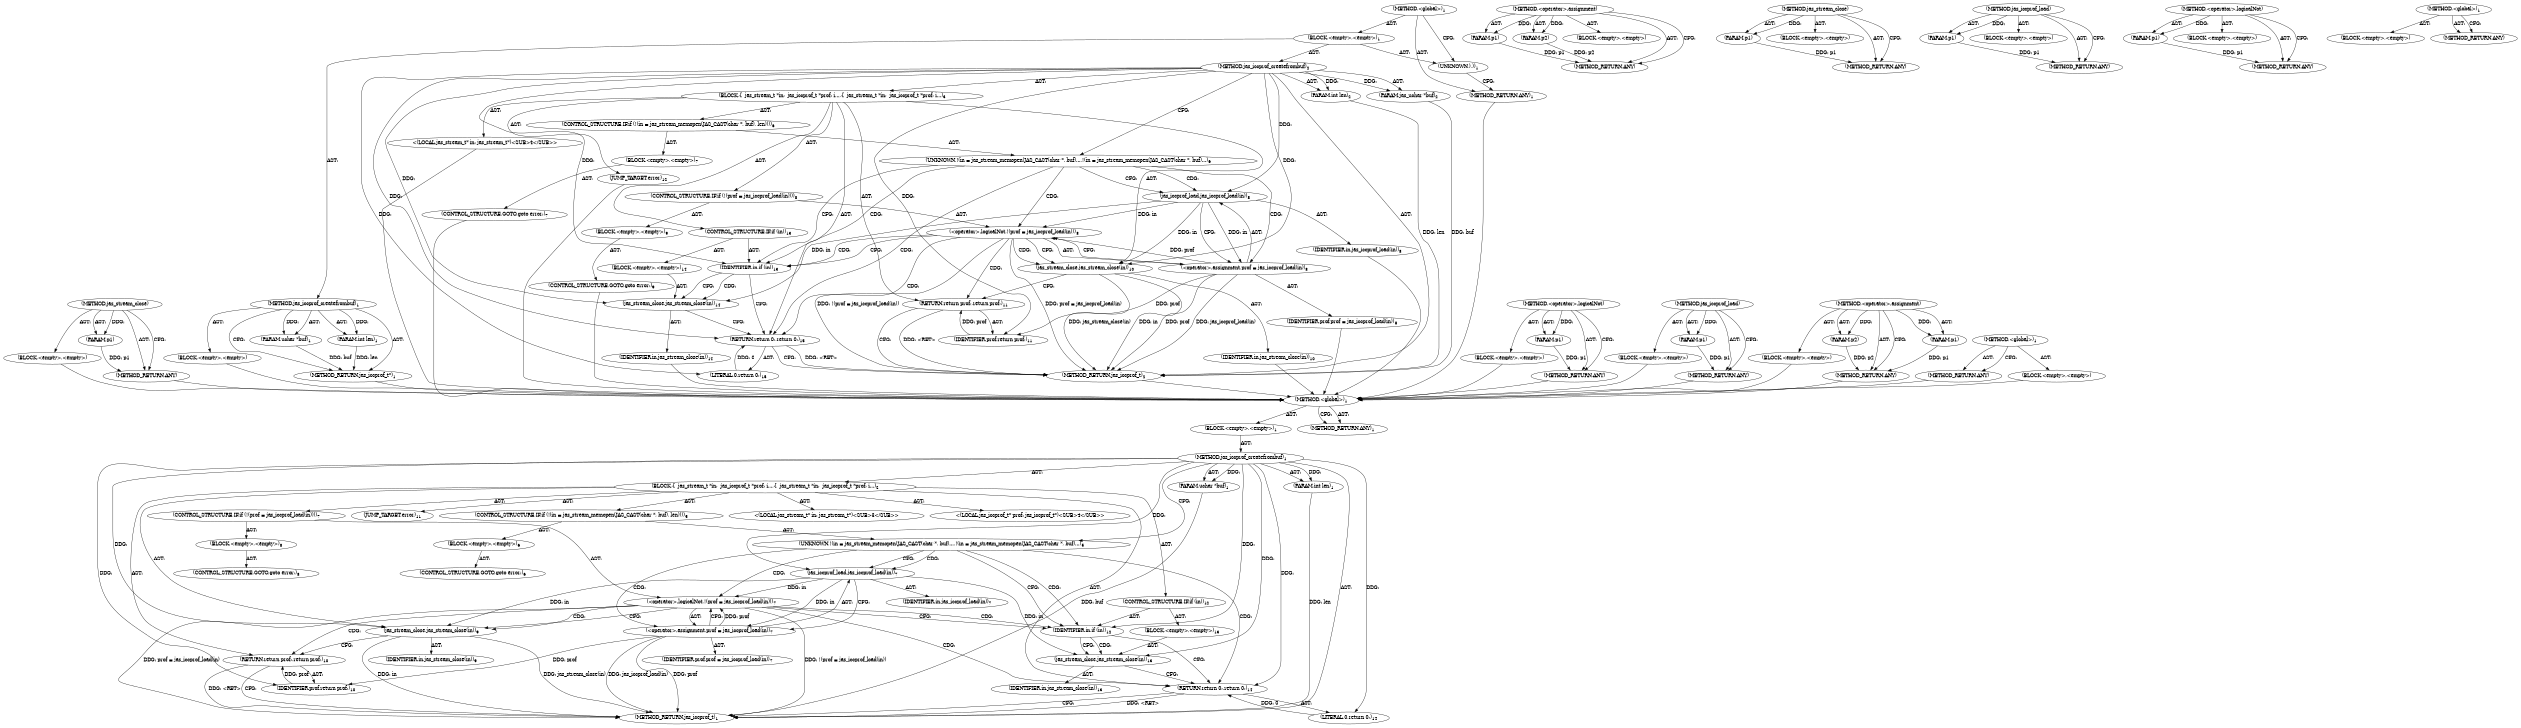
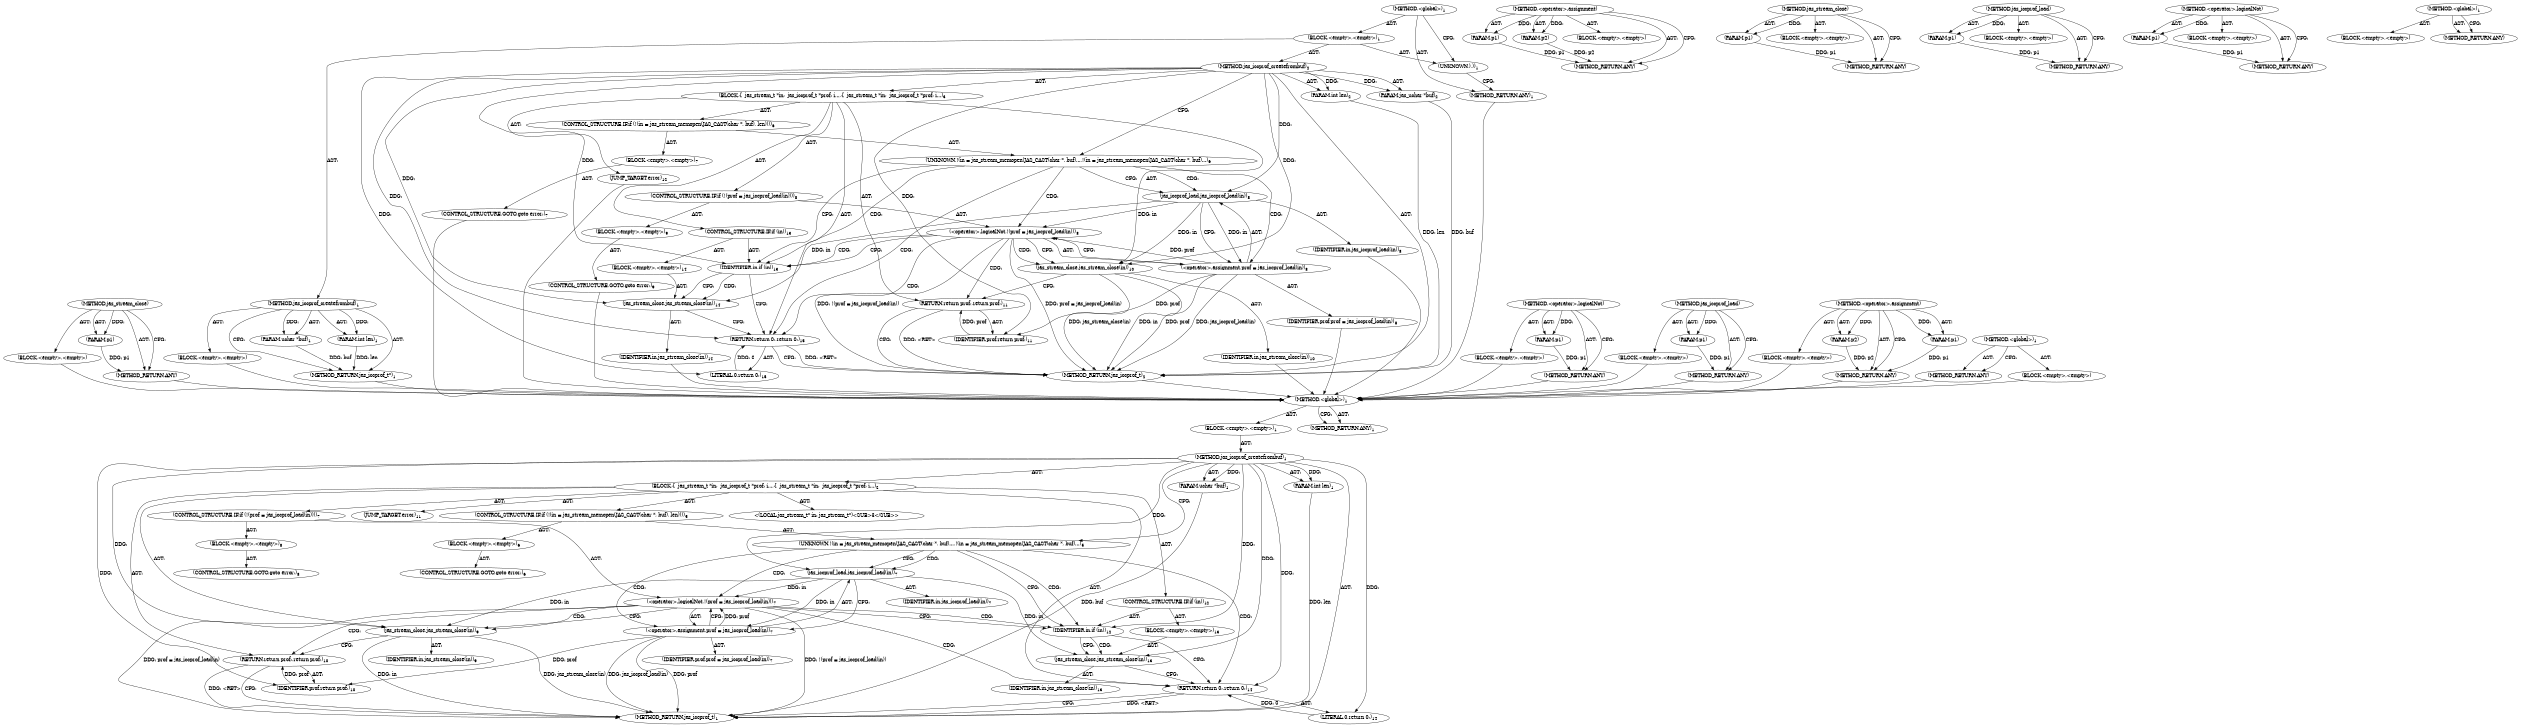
(485, 143) -> none
(1030, 516) -> none
